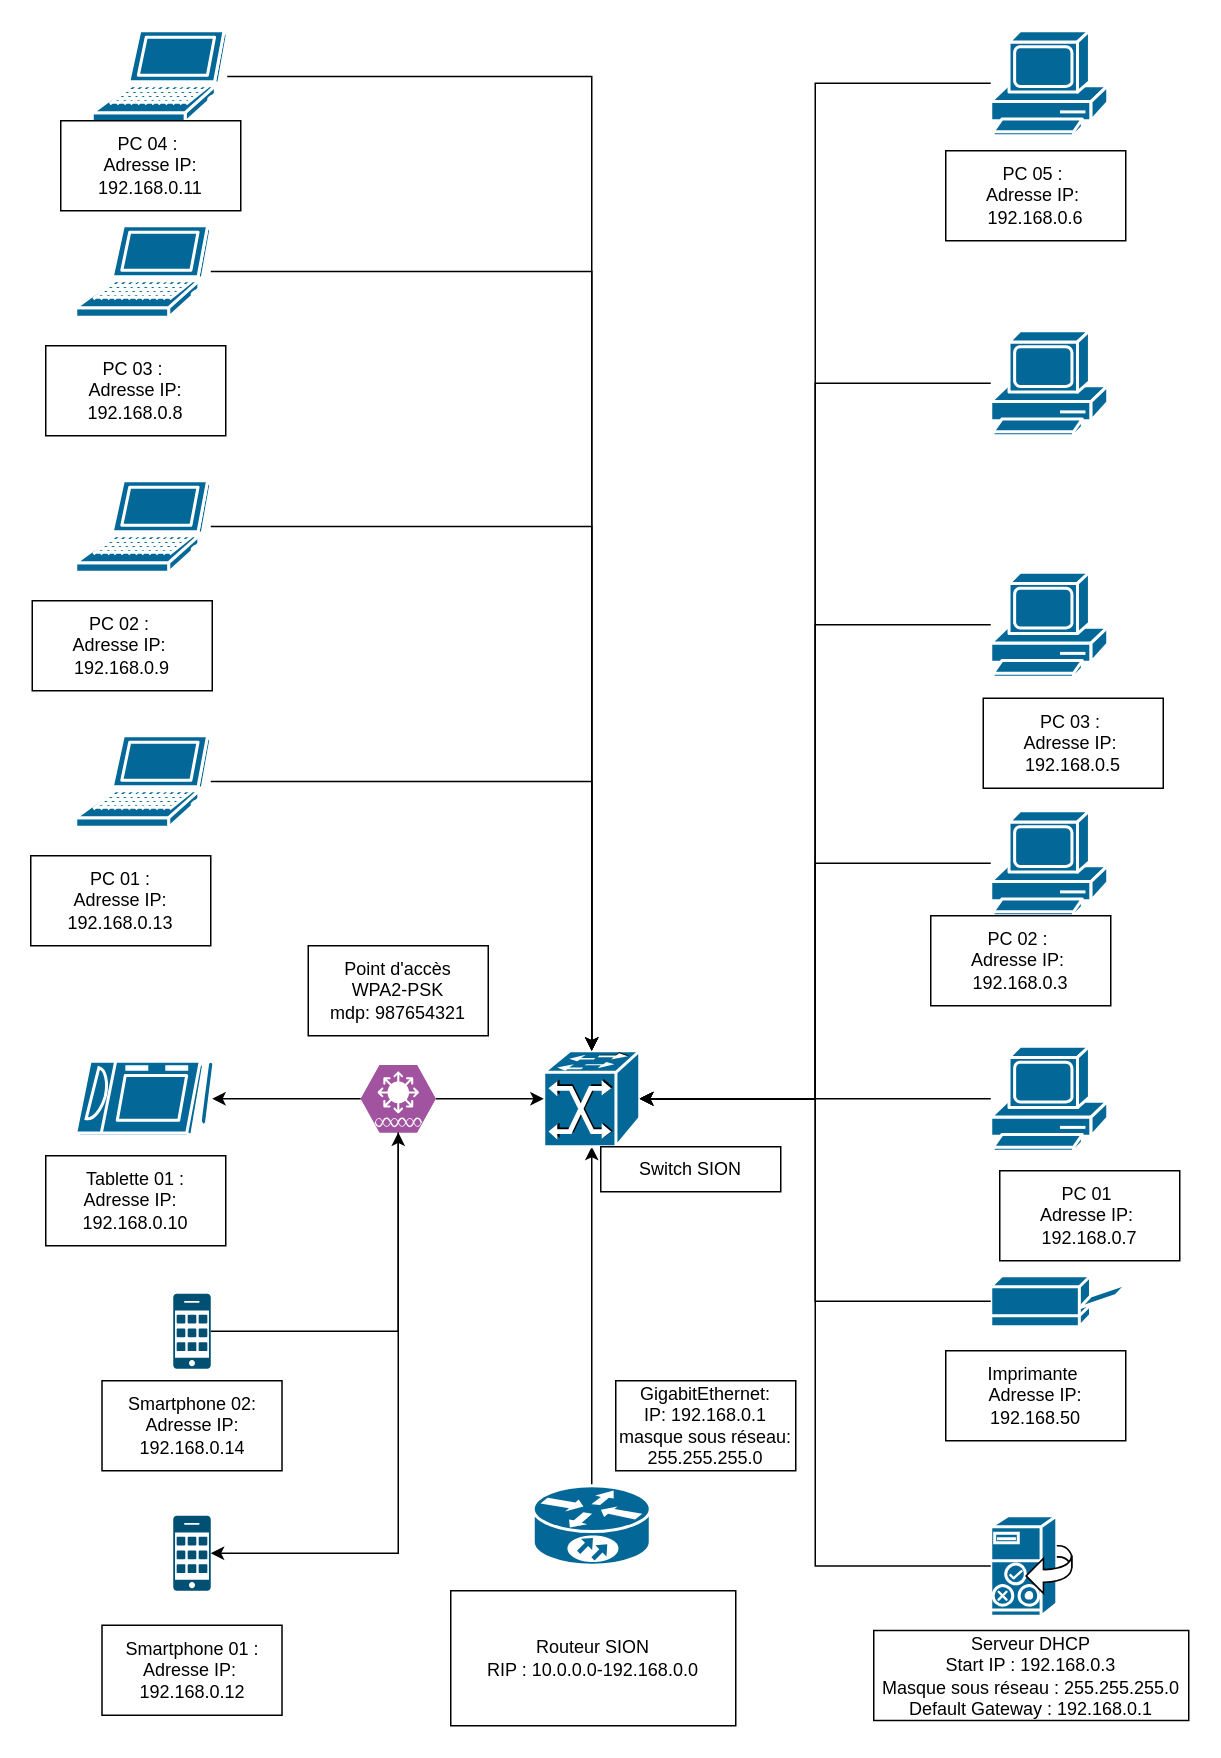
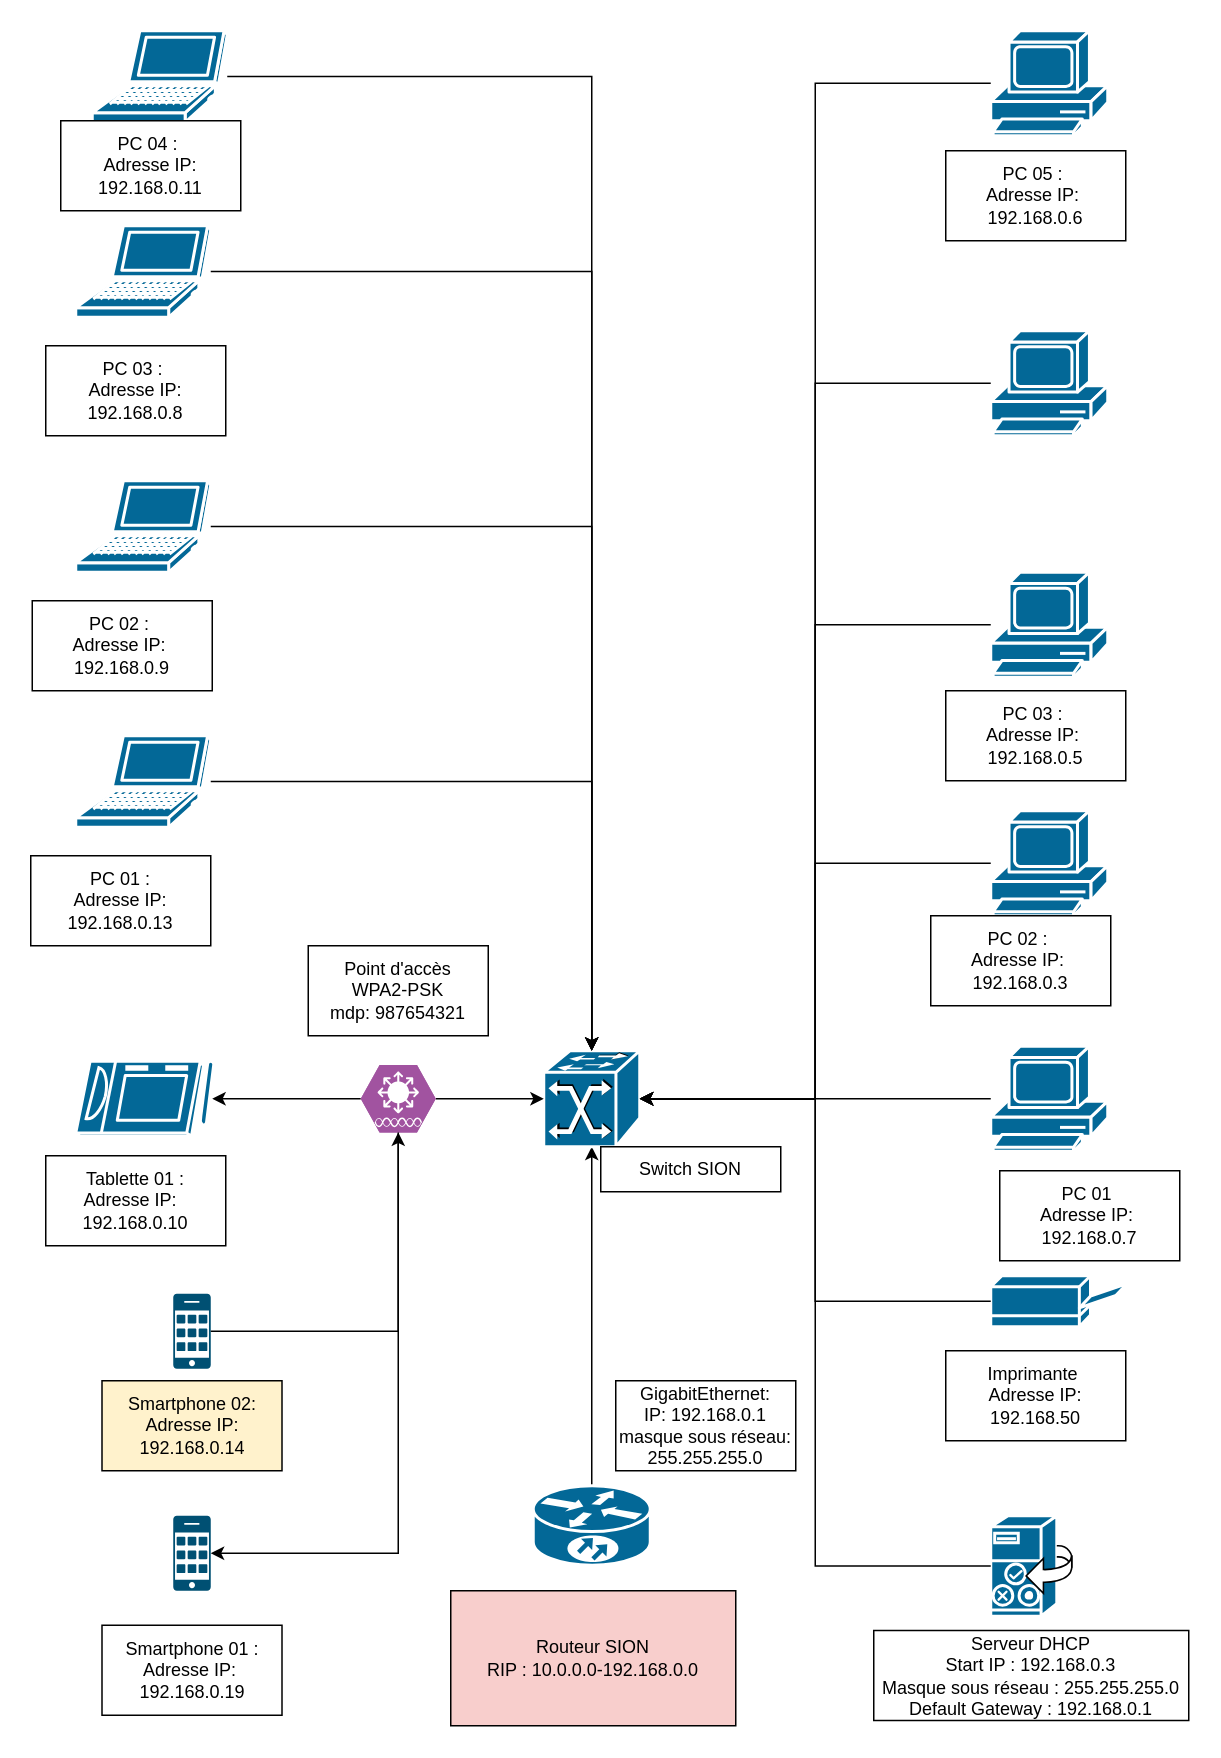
(1073, 743) -> (1036, 736)
(192, 1426) -> (192, 1426)
(593, 1658) -> (593, 1658)
(193, 1670) -> (193, 1670)
